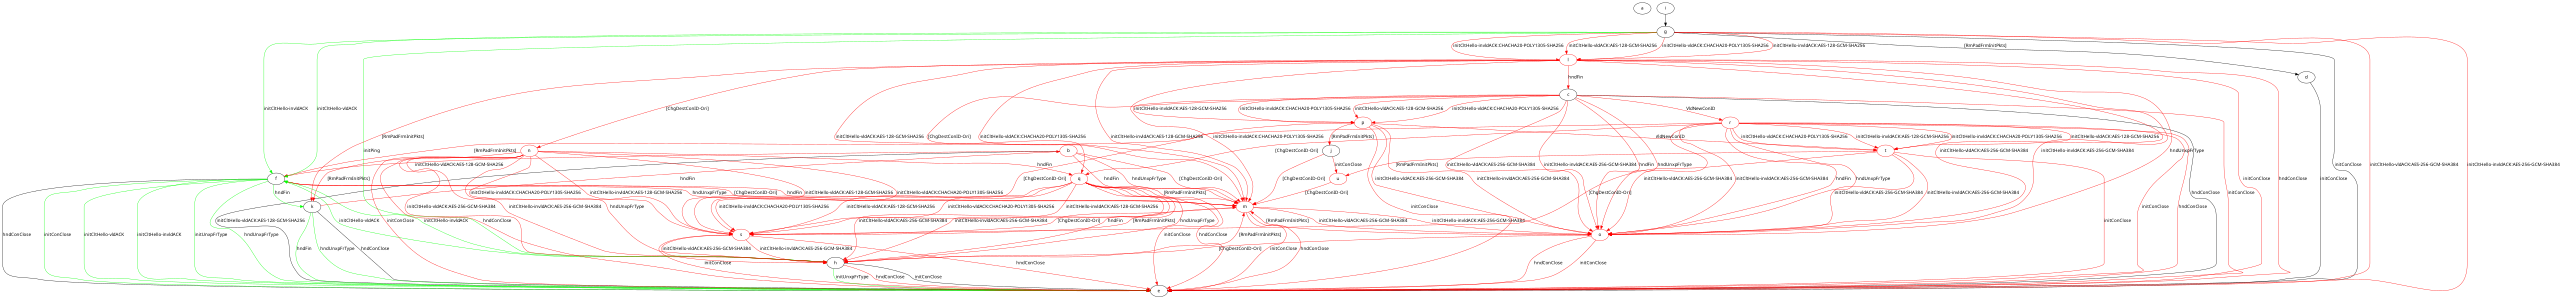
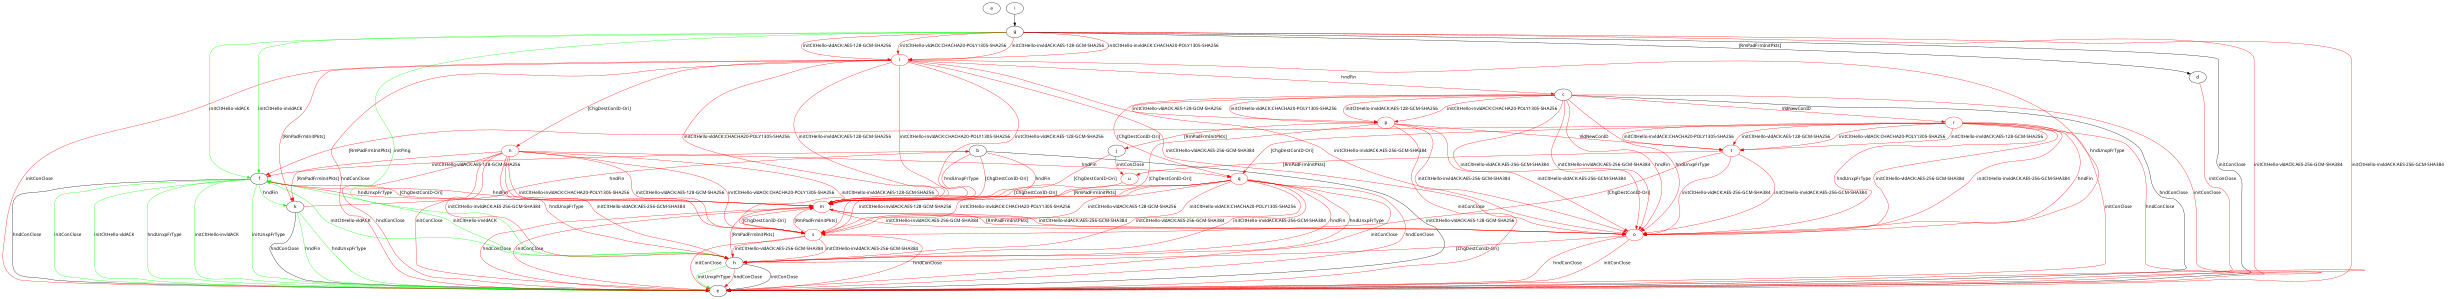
(1068, 151) -> (978, 151)
(1911, 280) -> none
(1841, 289) -> (1582, 286)
